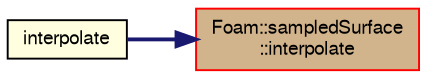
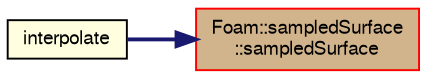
(308, 39) -> (308, 39)
